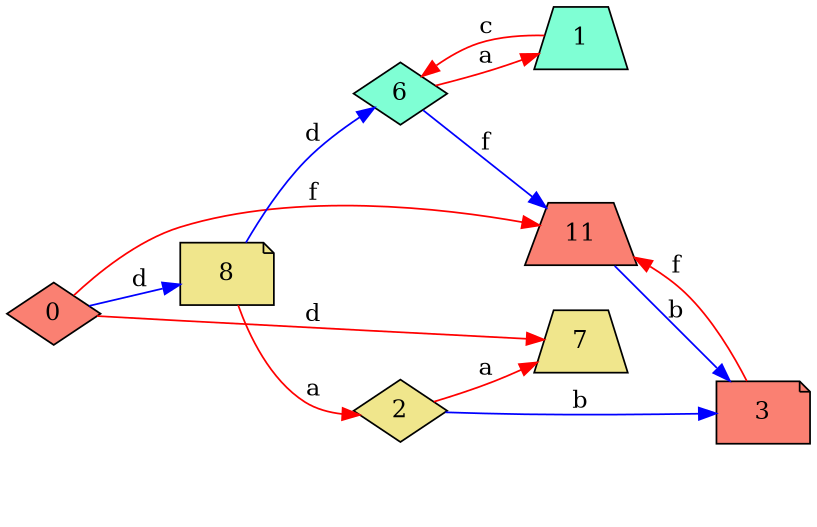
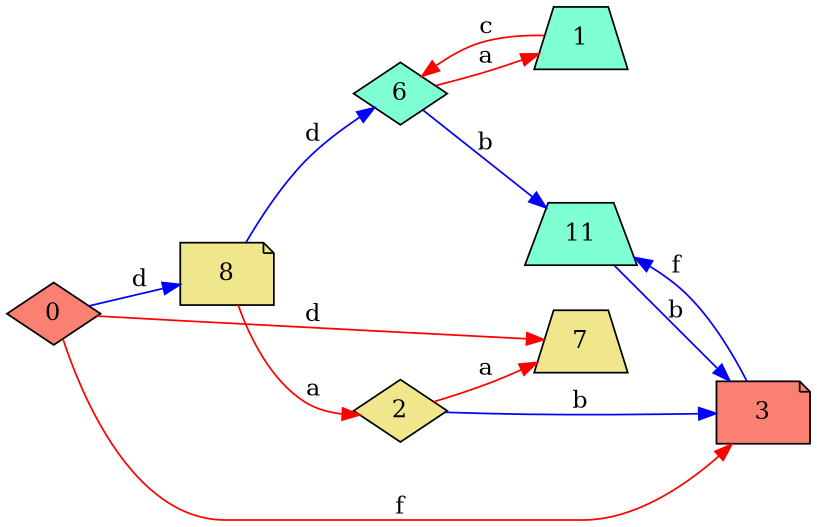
(486, 143) -> (486, 143)
(287, 208) -> (352, 520)
(581, 234) -> (581, 234)
(707, 317) -> (707, 317)
